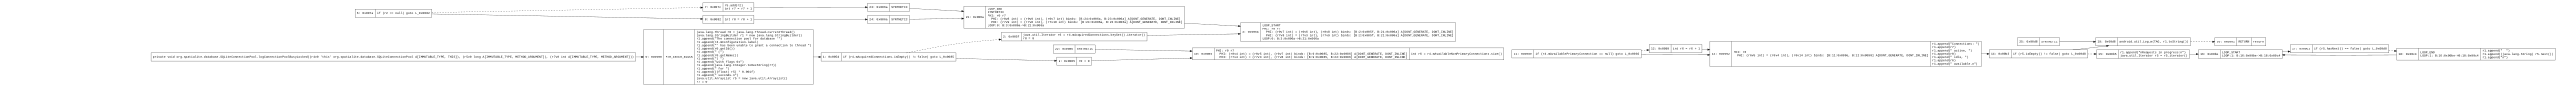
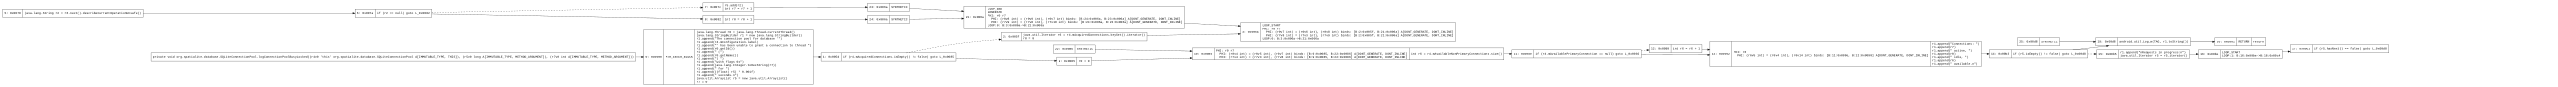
(996, 12) -> (995, 12)
none -> (73, 13)
(2202, 42) -> (2202, 42)
none -> (1507, 54)
(2476, 54) -> none
